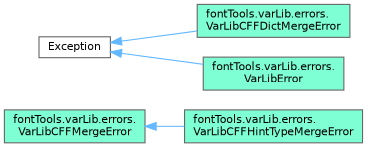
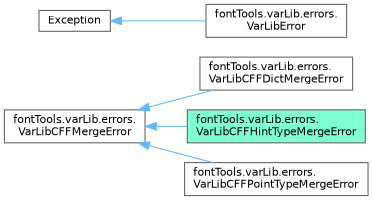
(274, 21) -> (276, 74)
(159, 36) -> (181, 99)
(274, 74) -> (276, 21)
(75, 126) -> (75, 126)
none -> (276, 179)
